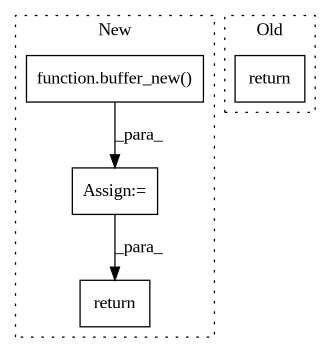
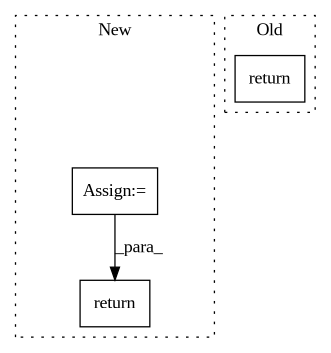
(115, 79) -> none
